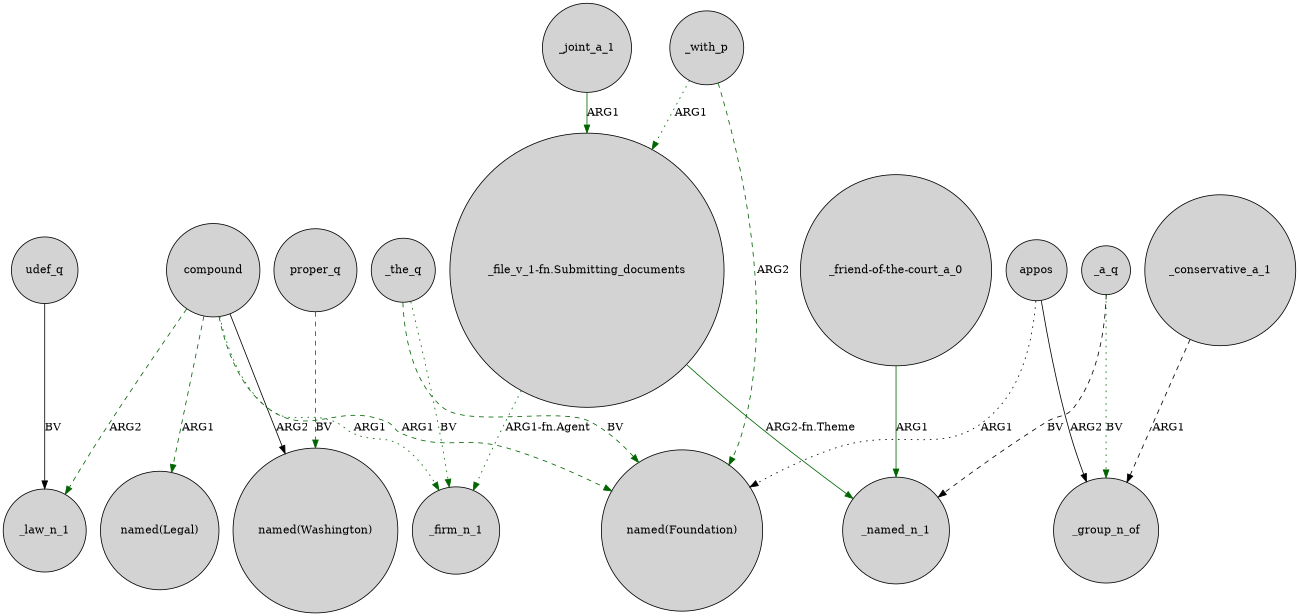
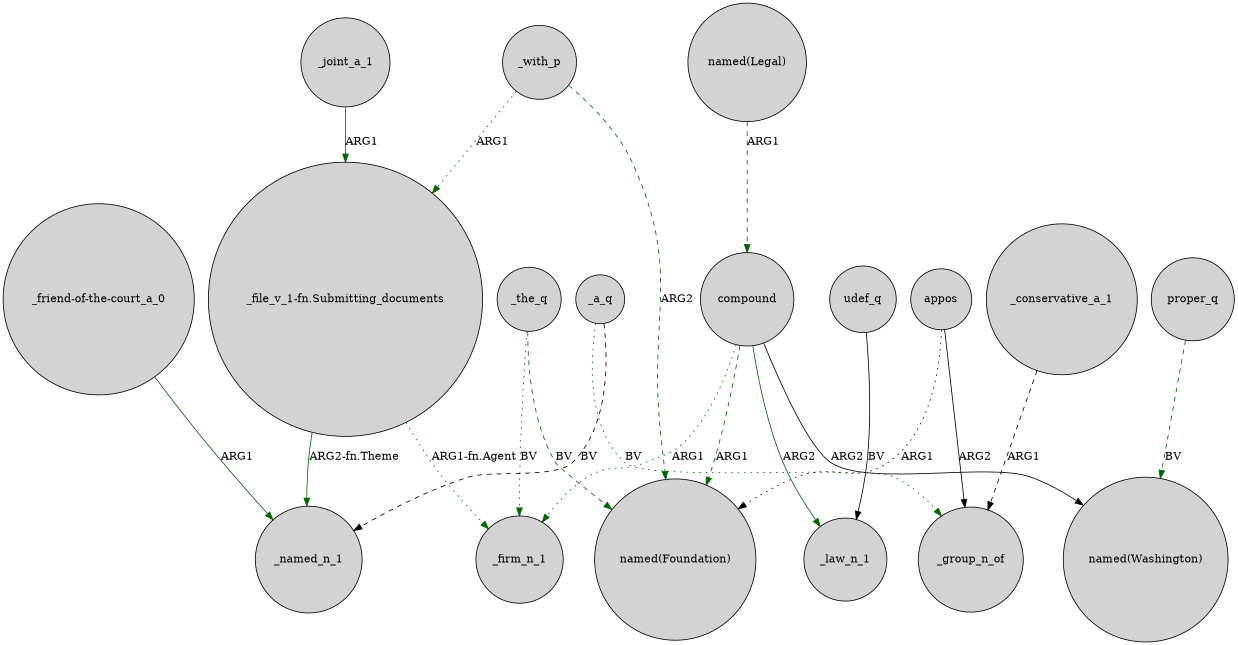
(189, 390) -> (747, 183)
(127, 397) -> (774, 437)
